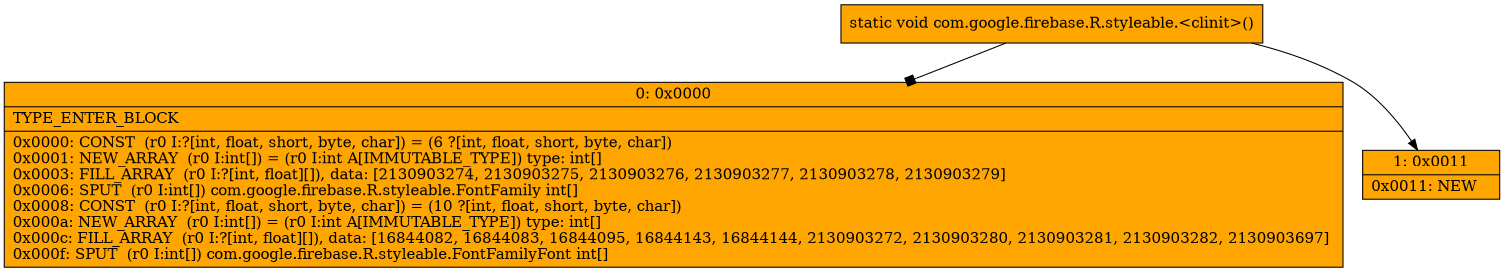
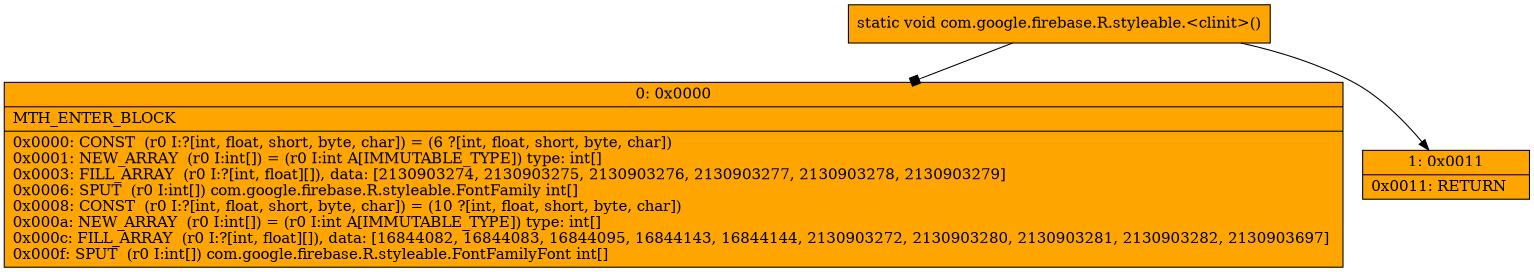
(96, 118) -> (95, 118)
(1431, 186) -> (1446, 186)
